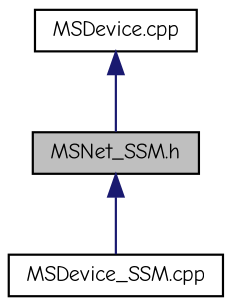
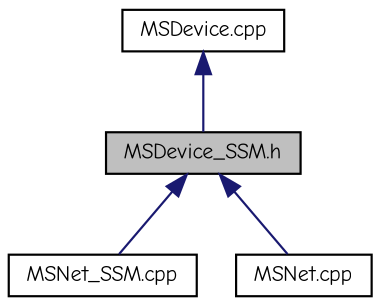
(116, 153) -> (203, 153)
(116, 275) -> (103, 275)
none -> (304, 275)
